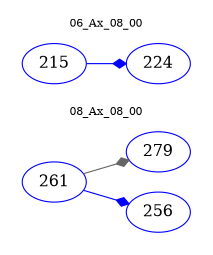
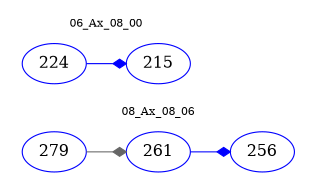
(100, 64) -> (100, 64)
(106, 112) -> (158, 112)
(100, 169) -> (100, 152)
